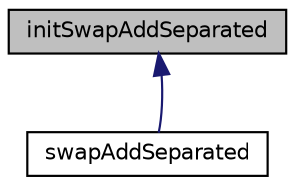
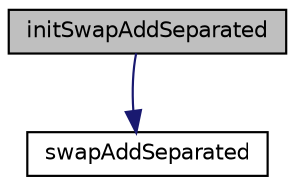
(162, 104) -> (133, 82)
